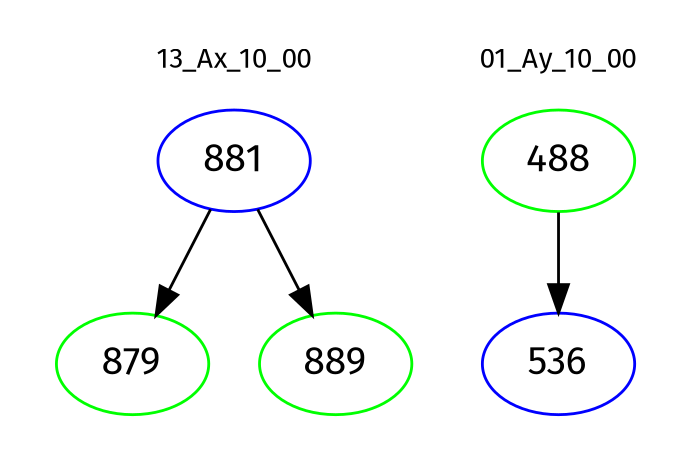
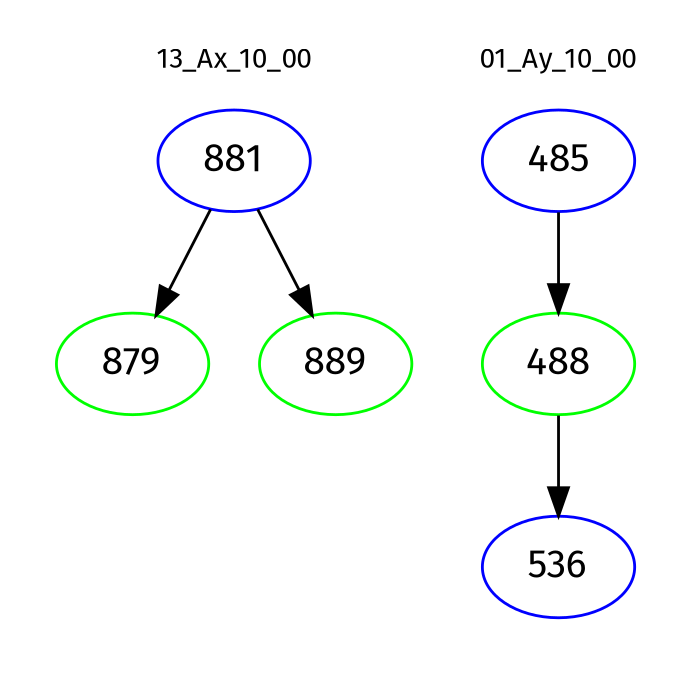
none -> (559, 161)
